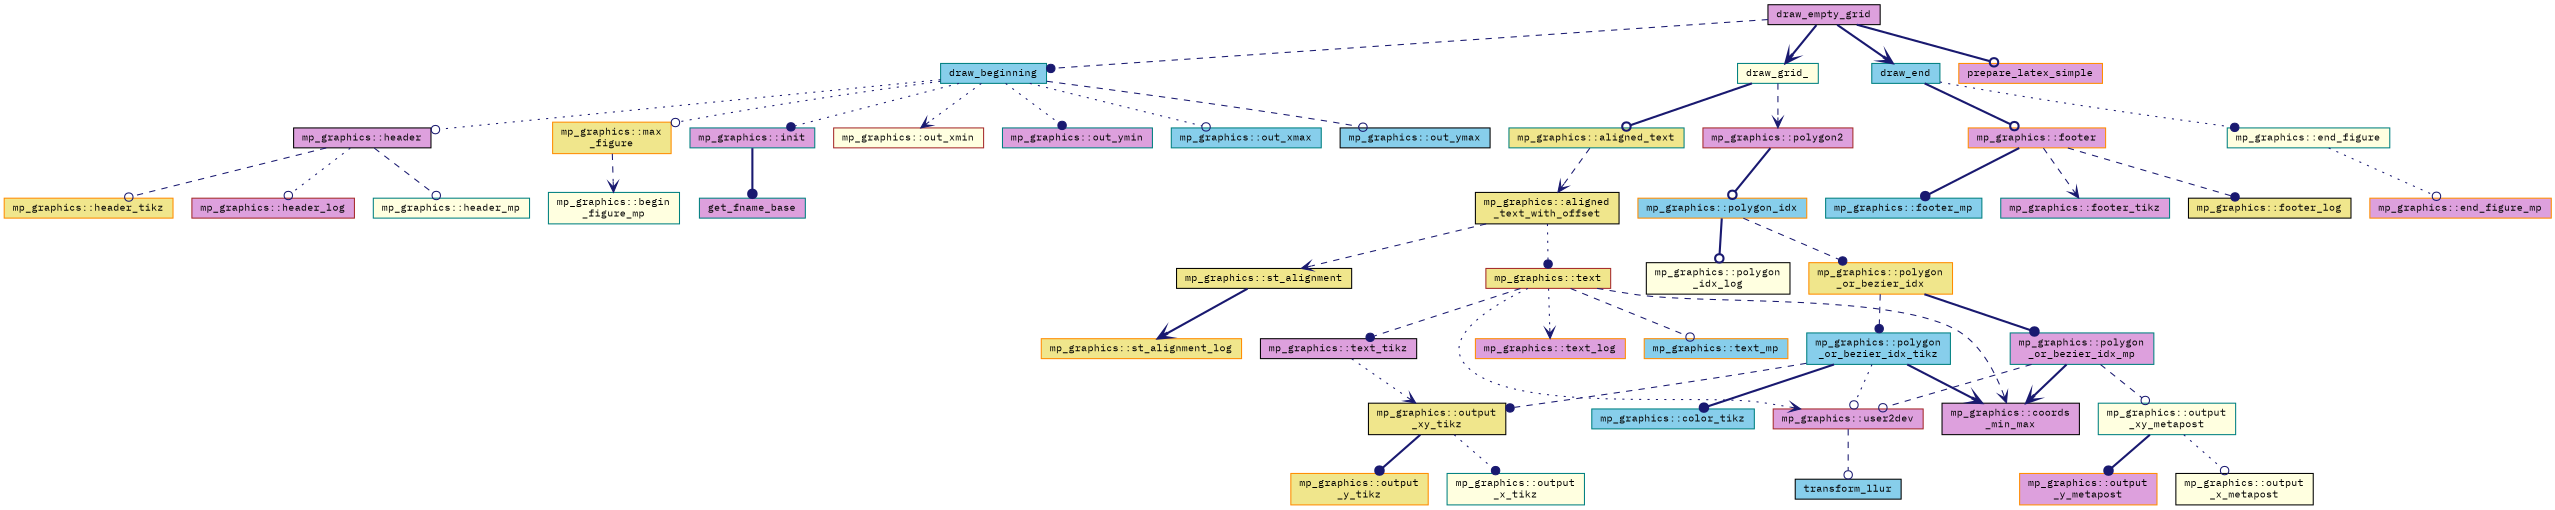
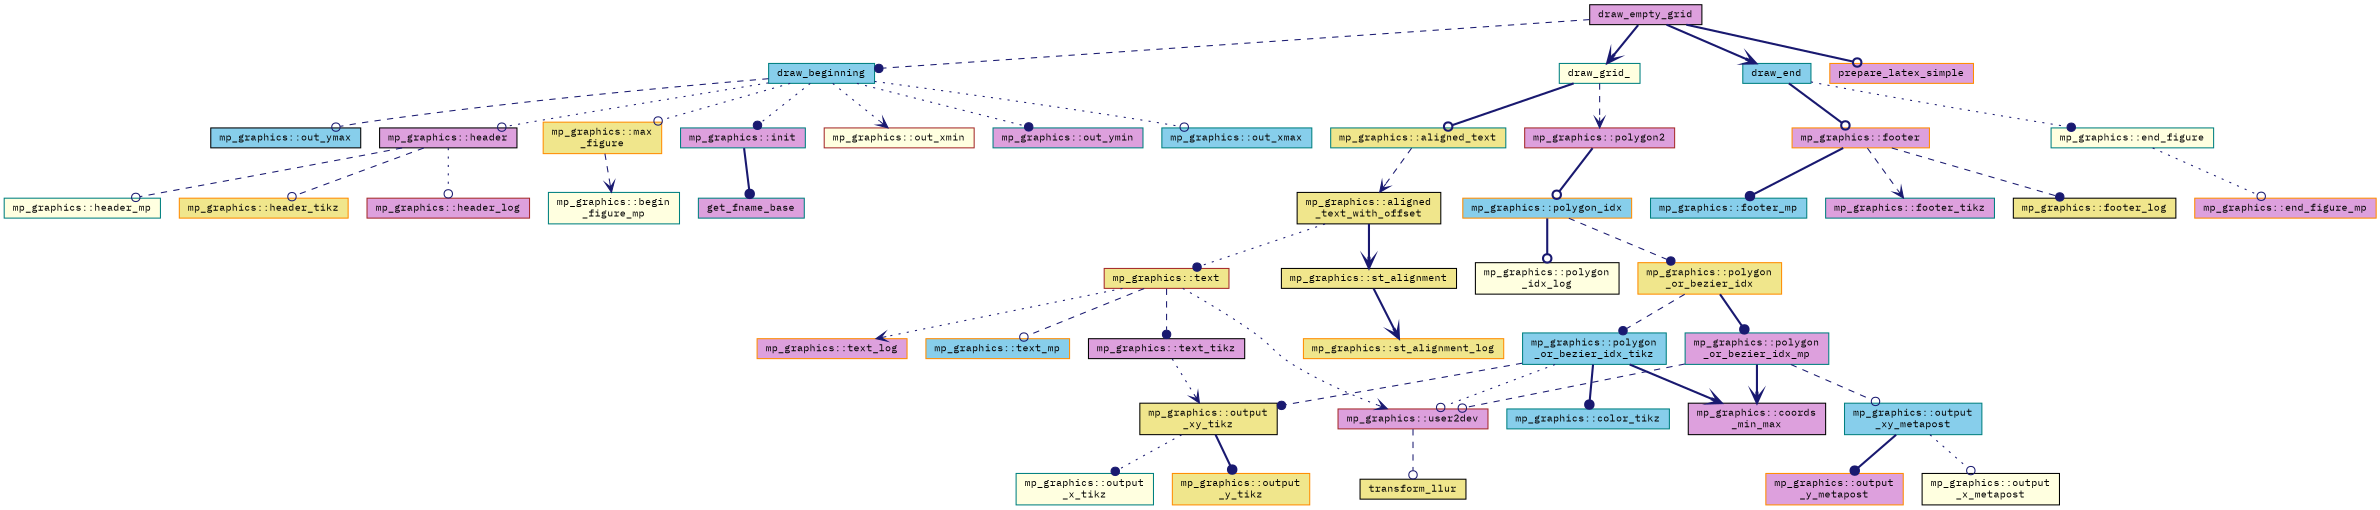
(1399, 245) -> (1369, 241)
(1818, 304) -> none
(2167, 419) -> (1913, 419)
(1848, 489) -> (1413, 489)
